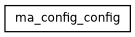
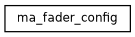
(68, 19) -> (68, 19)
